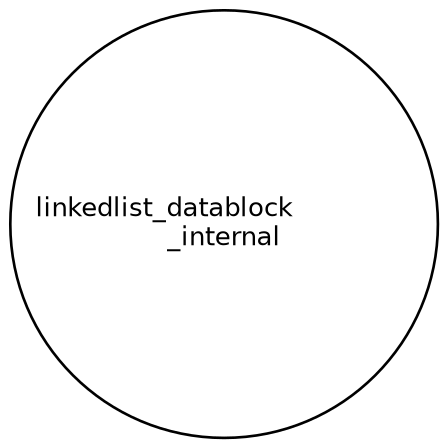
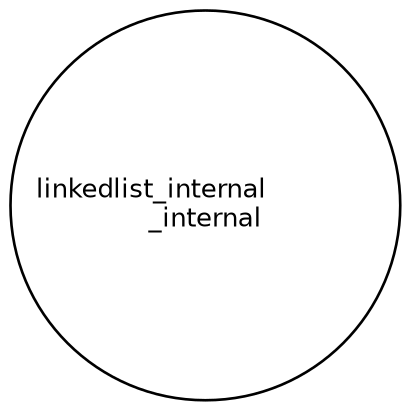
(224, 224) -> (205, 205)
